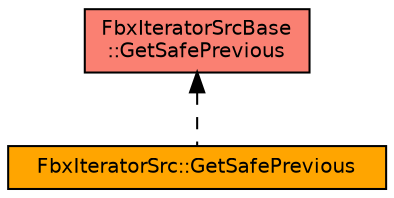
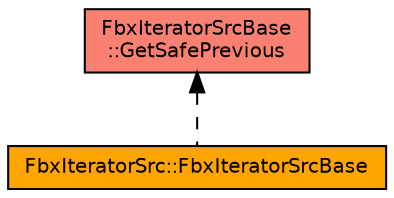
(197, 168) -> (197, 168)
